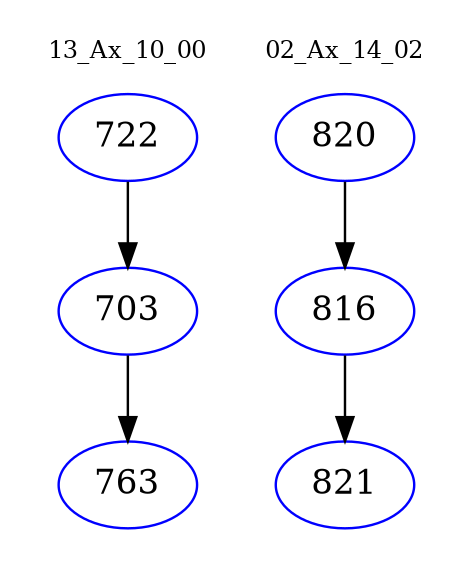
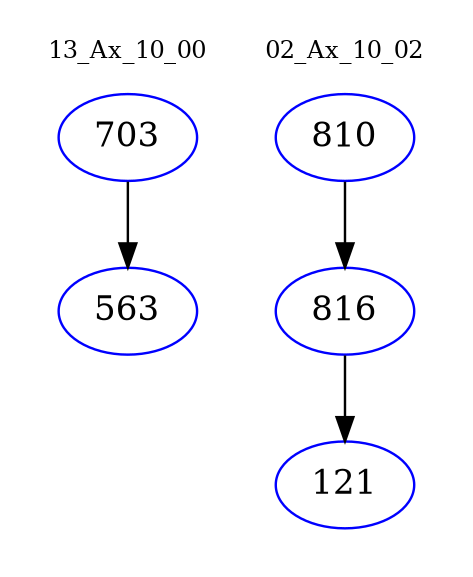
(345, 52) -> (345, 52)
(128, 138) -> none
(345, 138) -> (345, 138)
(128, 485) -> (128, 311)
(345, 485) -> (345, 485)
